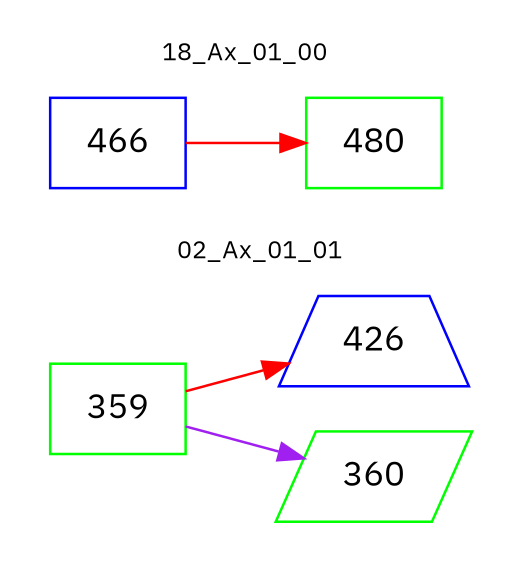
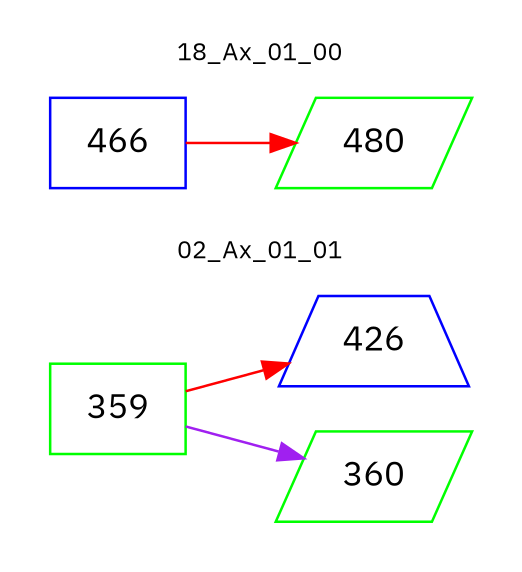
(374, 143) -> (374, 143)
